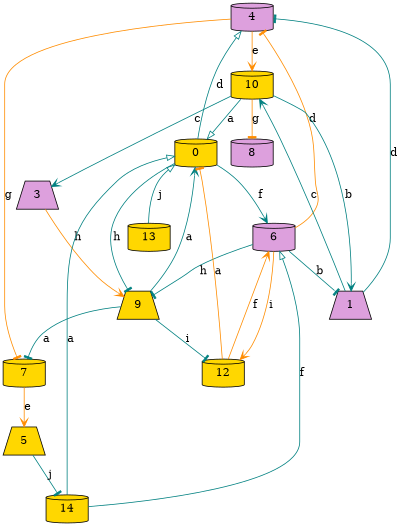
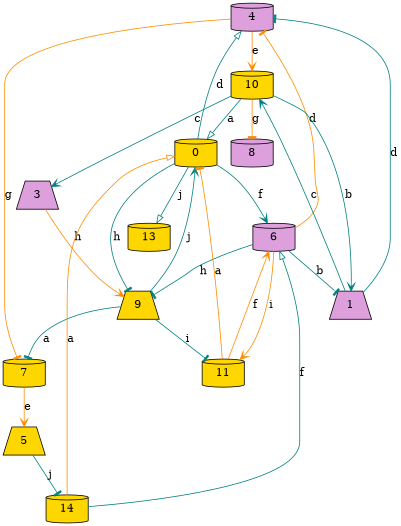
(153, 194) -> (175, 192)
(189, 237) -> (189, 237)
(67, 302) -> (67, 302)
(223, 373) -> (223, 373)
